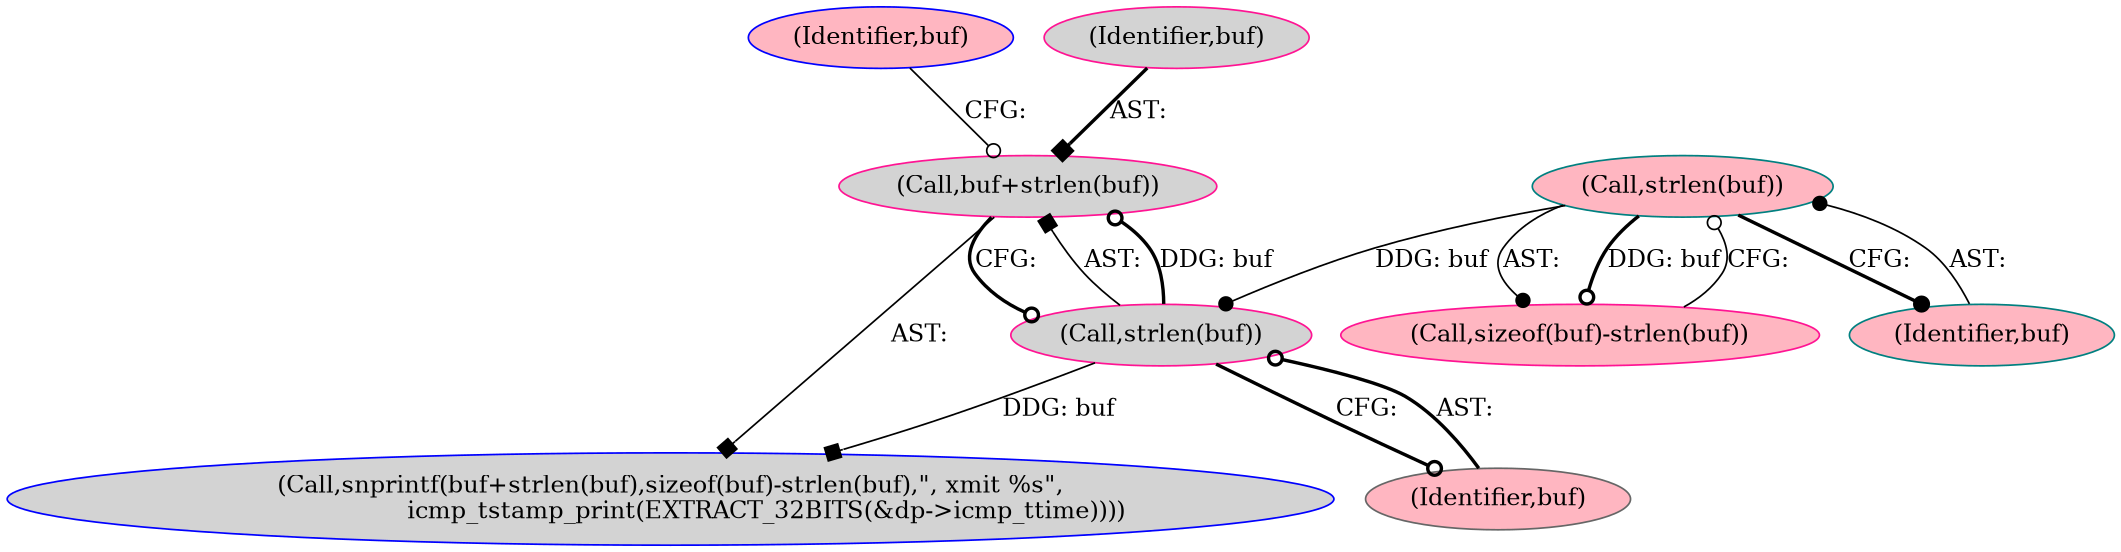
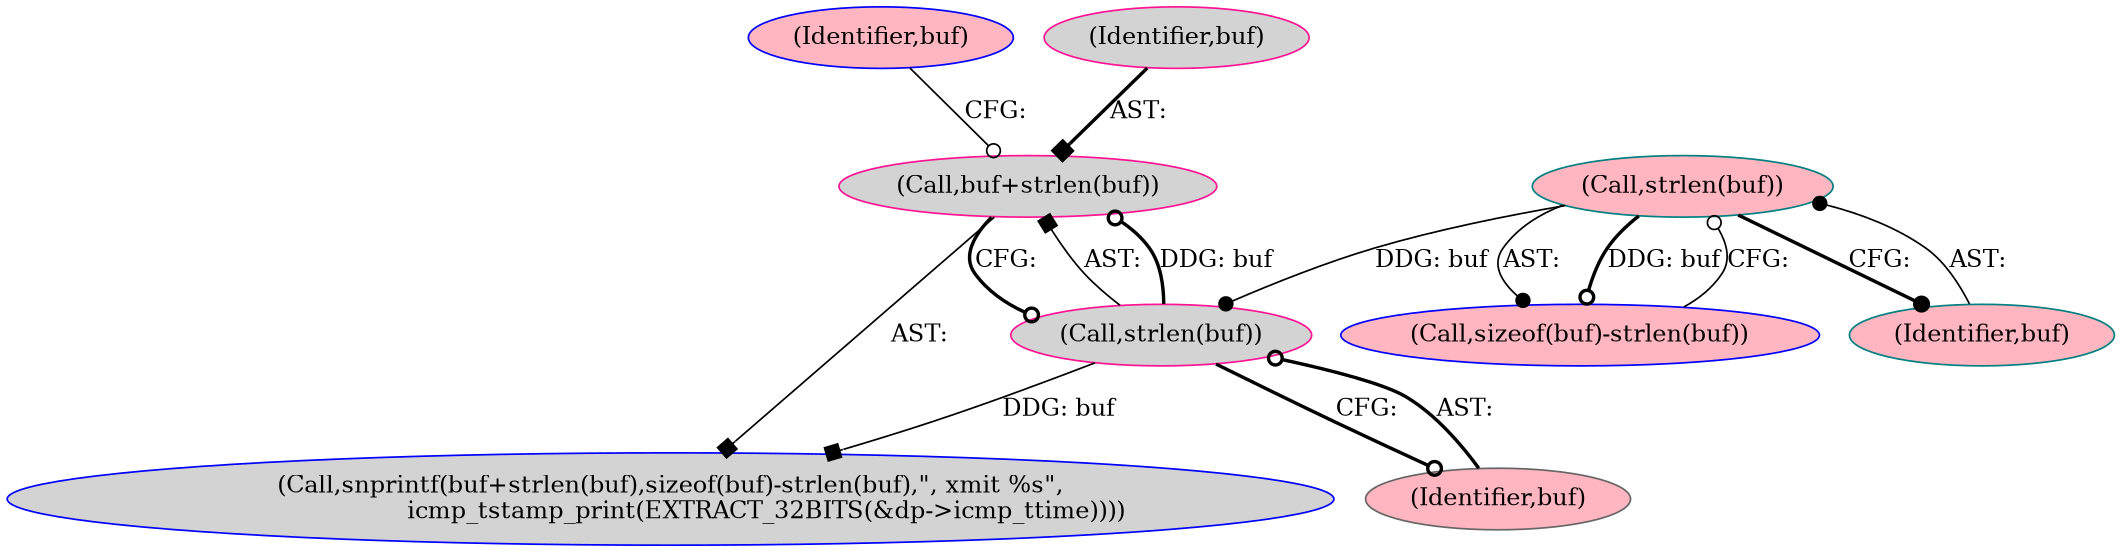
(1580, 335) -> (1580, 335)
